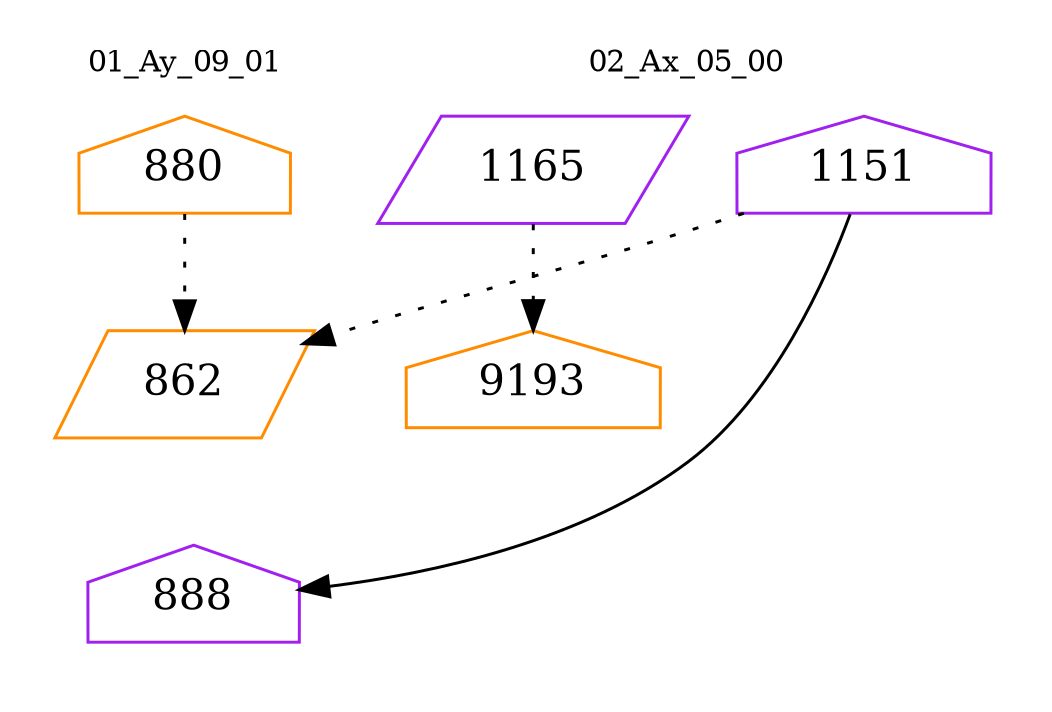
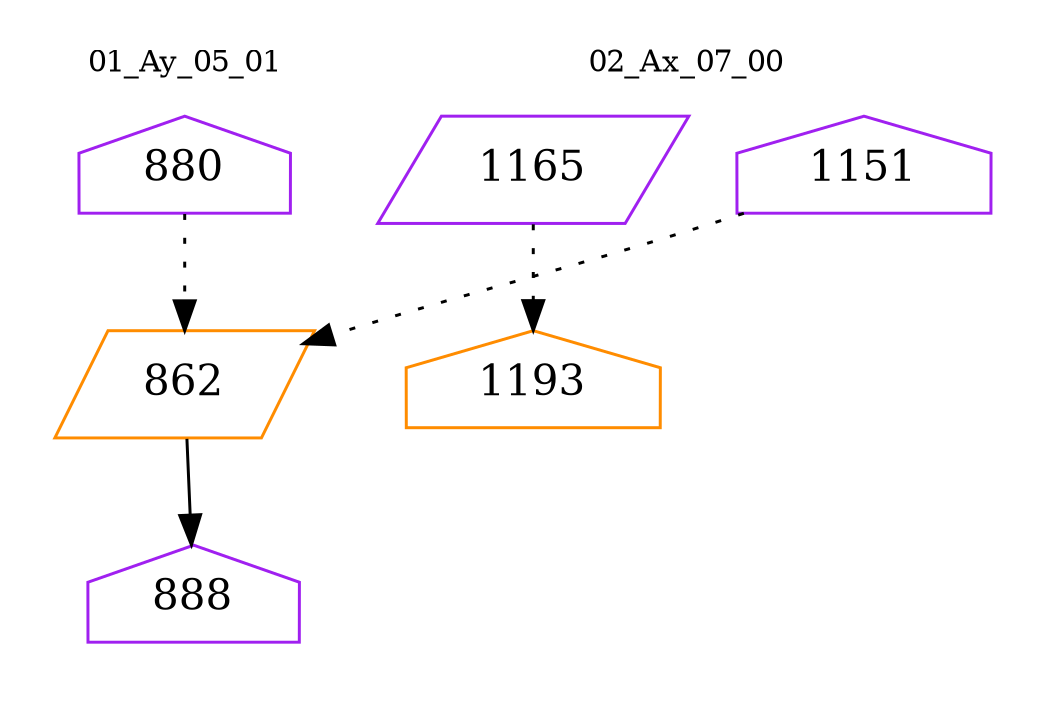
(185, 64) -> (185, 64)
(687, 64) -> (687, 64)
(185, 170) -> (185, 170)
(533, 384) -> (533, 384)
(653, 485) -> (189, 477)
